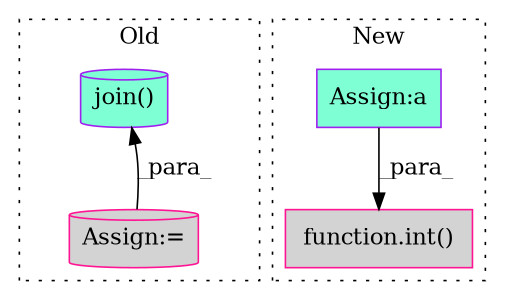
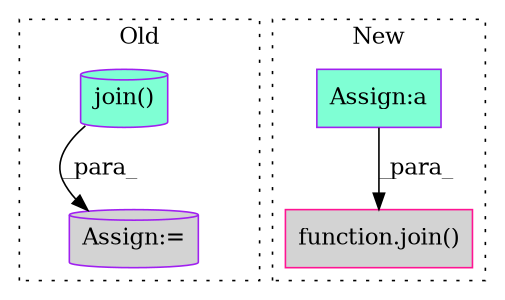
(138, 177) -> (61, 160)
(134, 239) -> (134, 239)
(379, 239) -> (379, 239)
